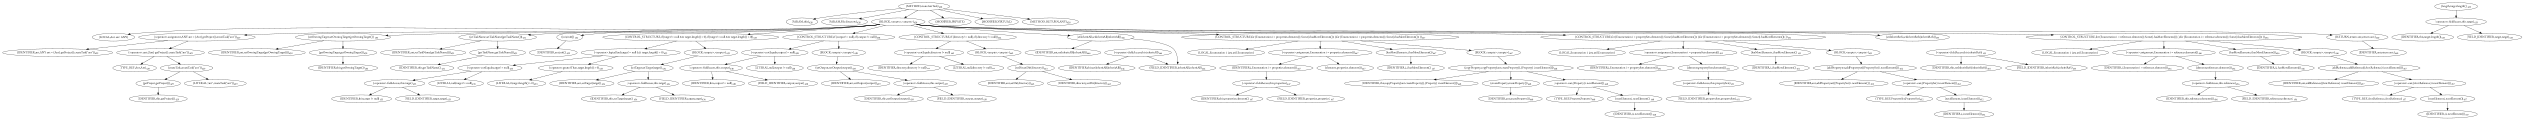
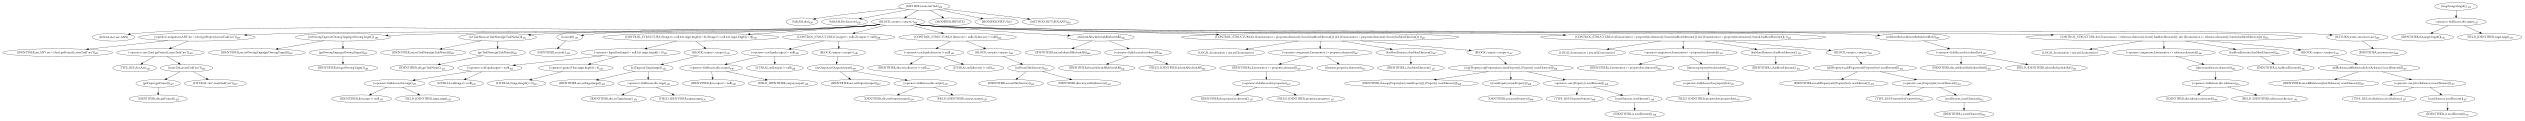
(1160, 43) -> (1118, 45)
none -> (1936, 45)
(2137, 68) -> none
